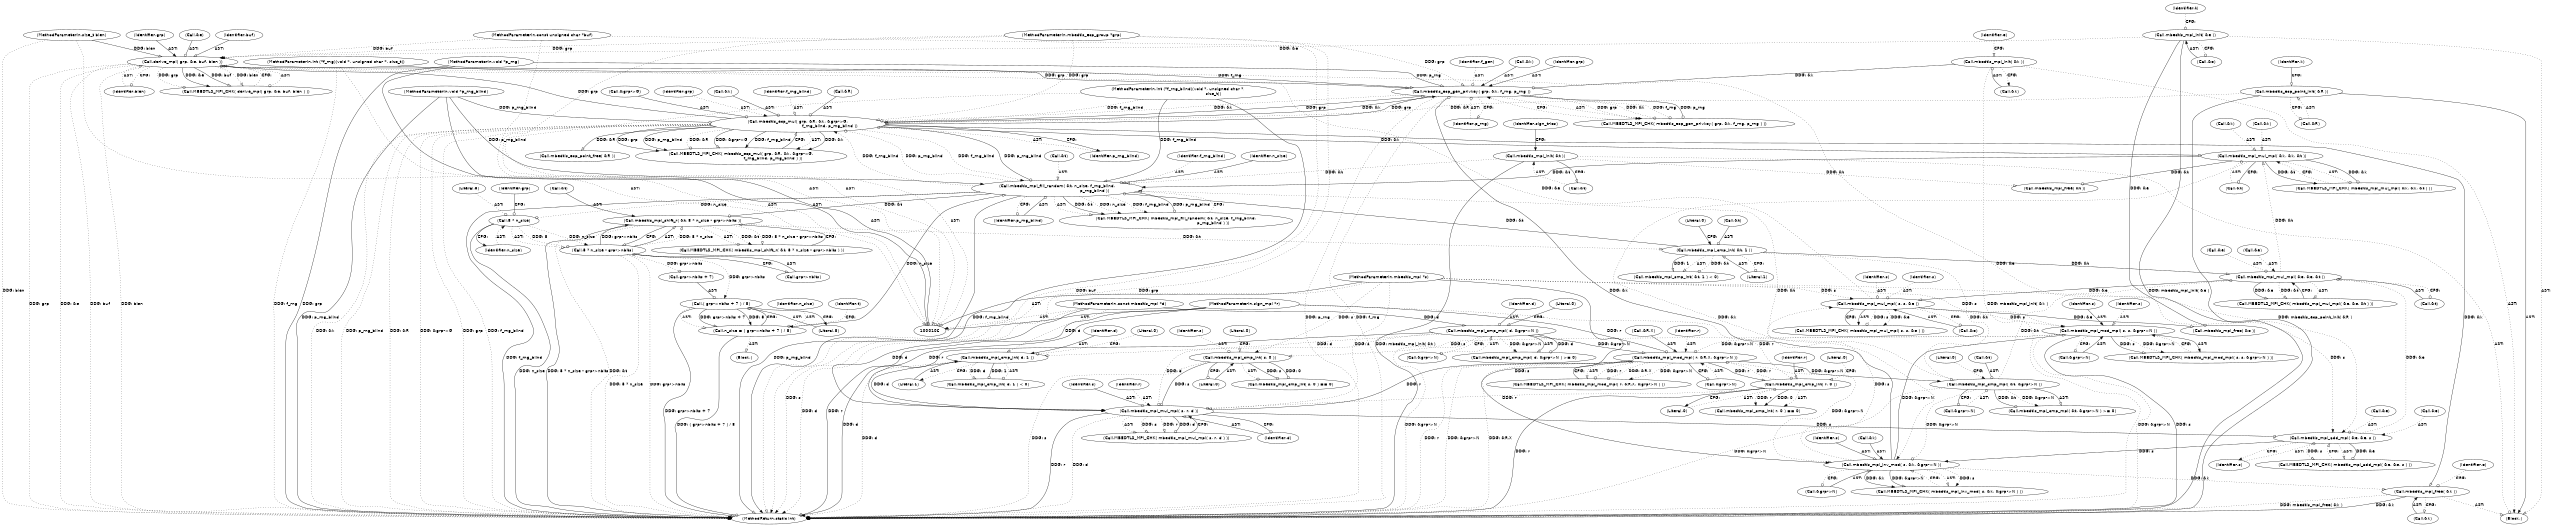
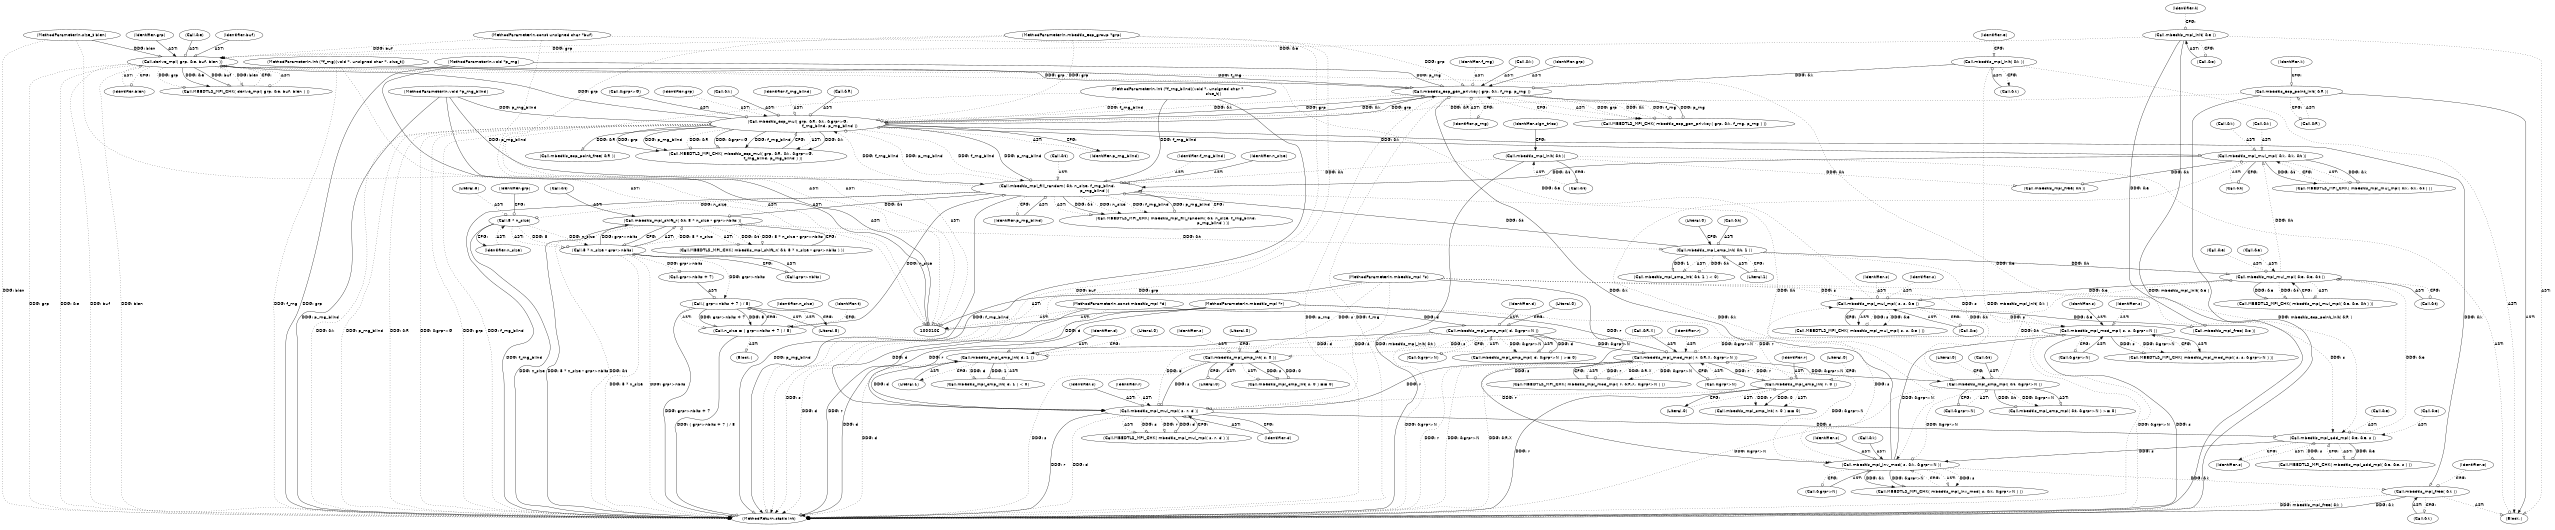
(1477, 62) -> (1477, 62)
(1244, 304) -> (1244, 304)
